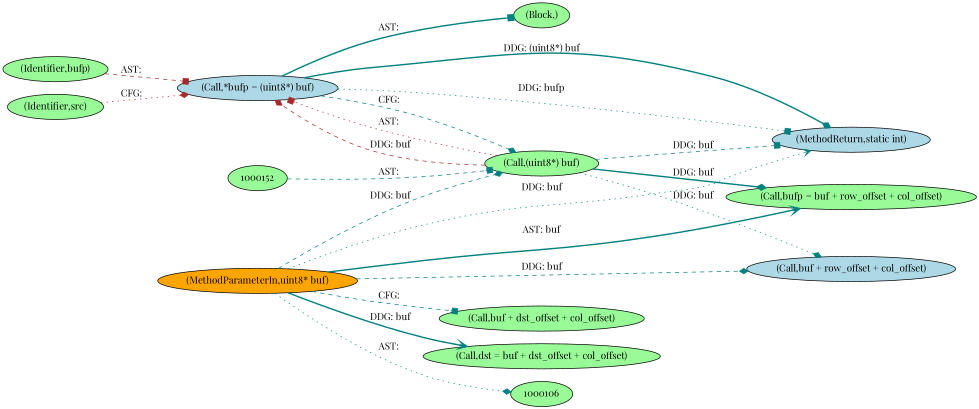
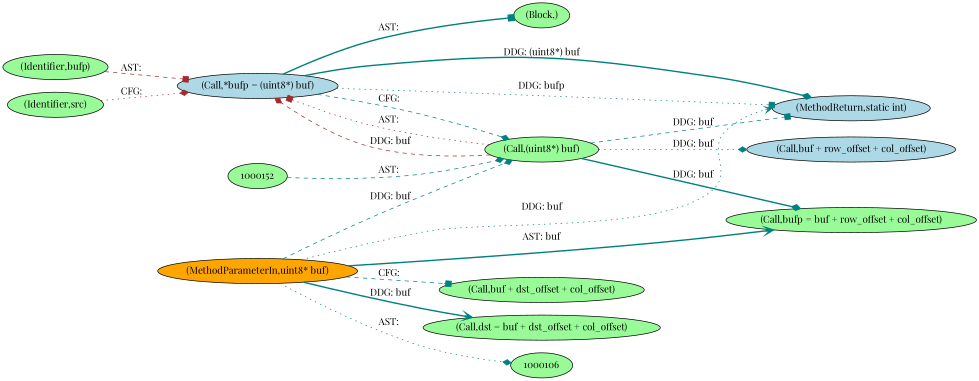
(387, 178) -> (392, 177)
(548, 275) -> none
